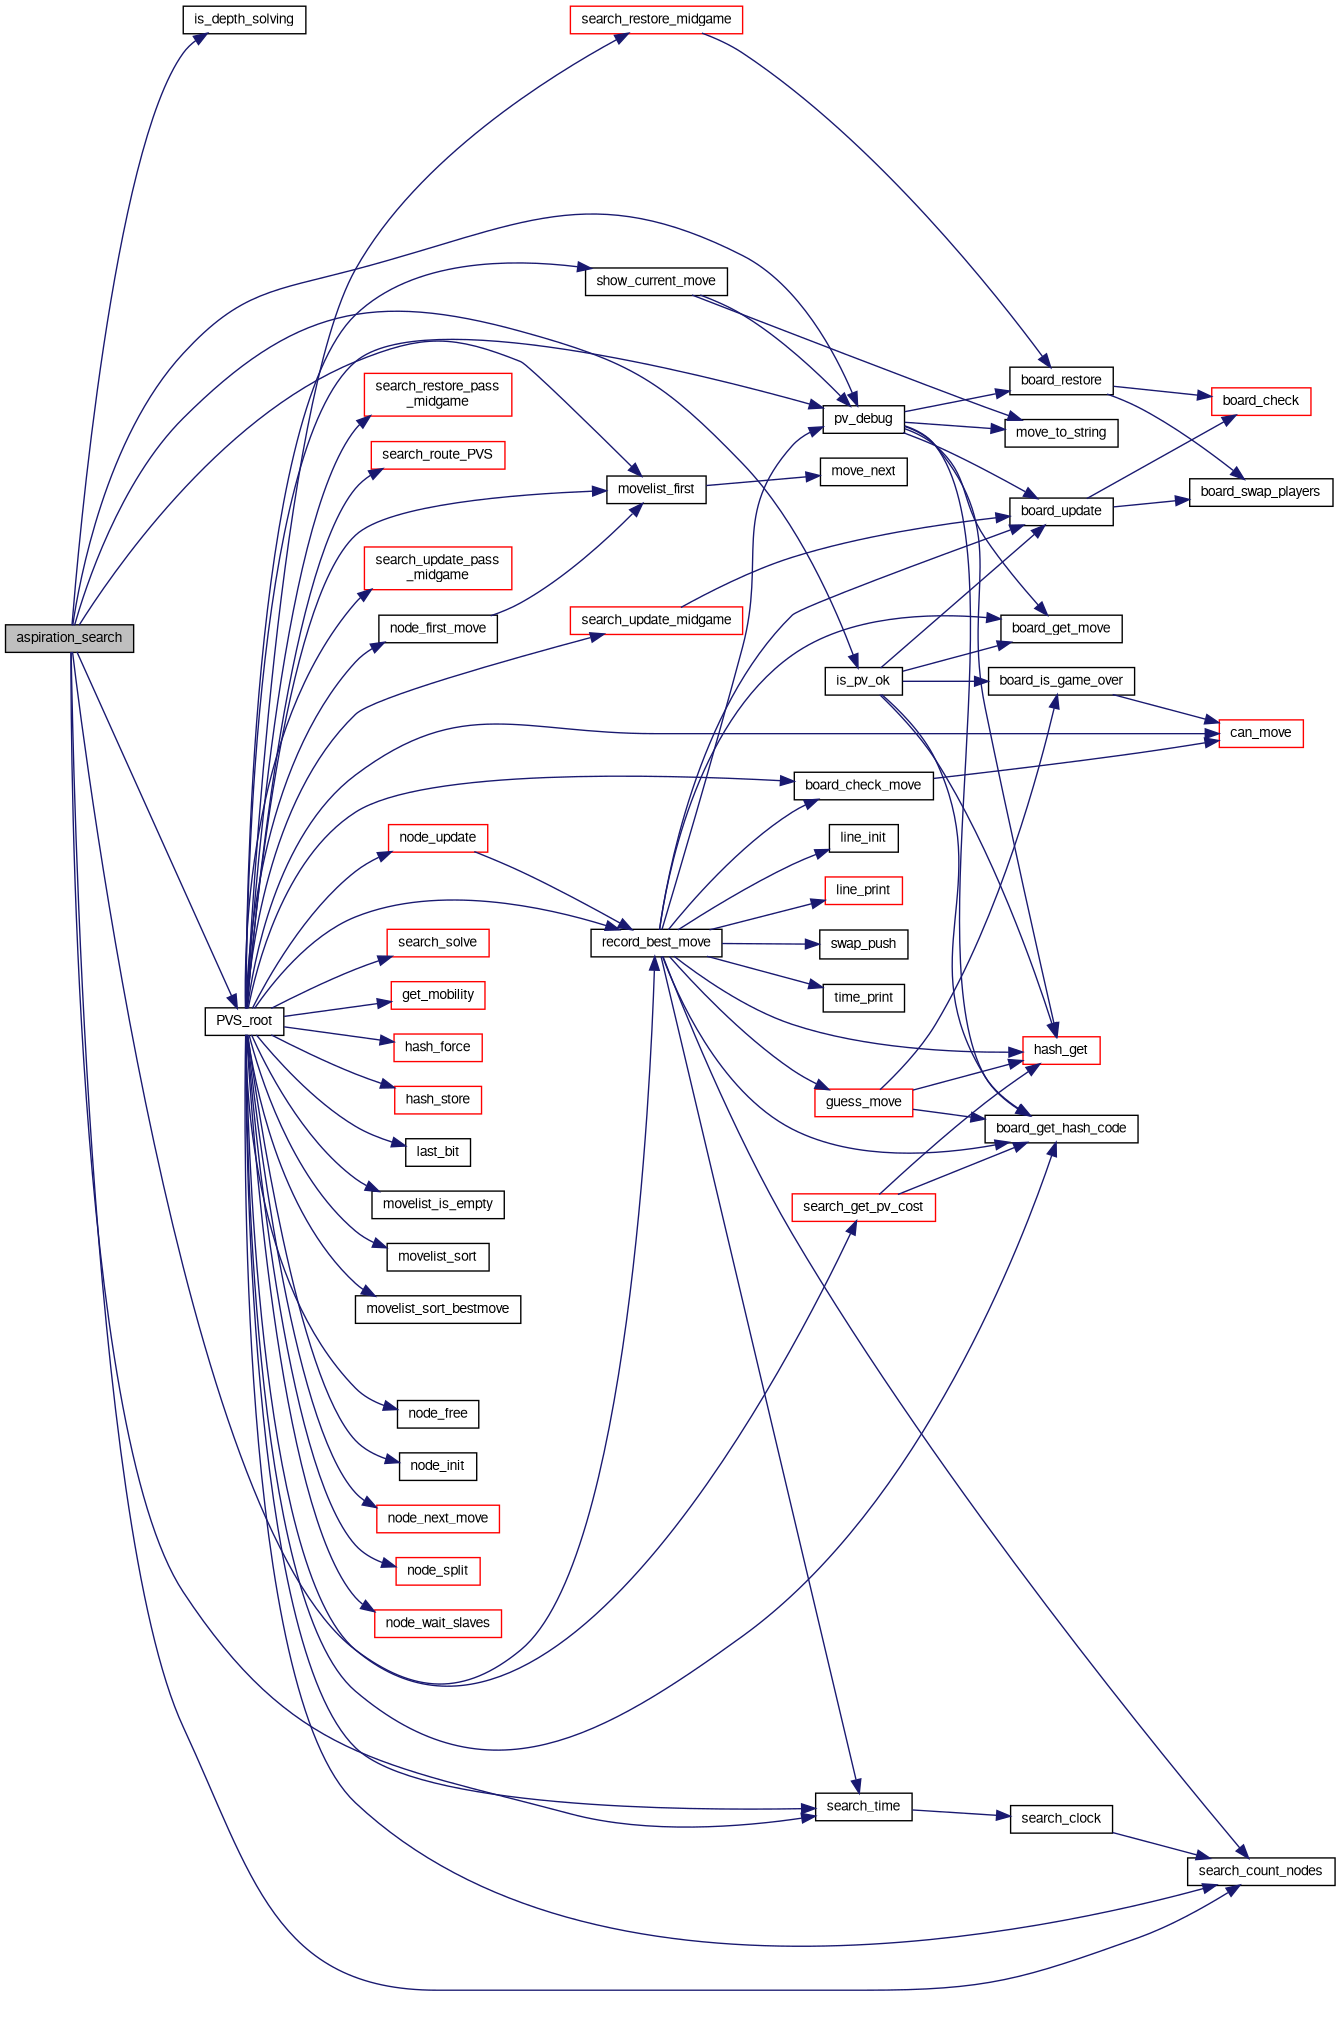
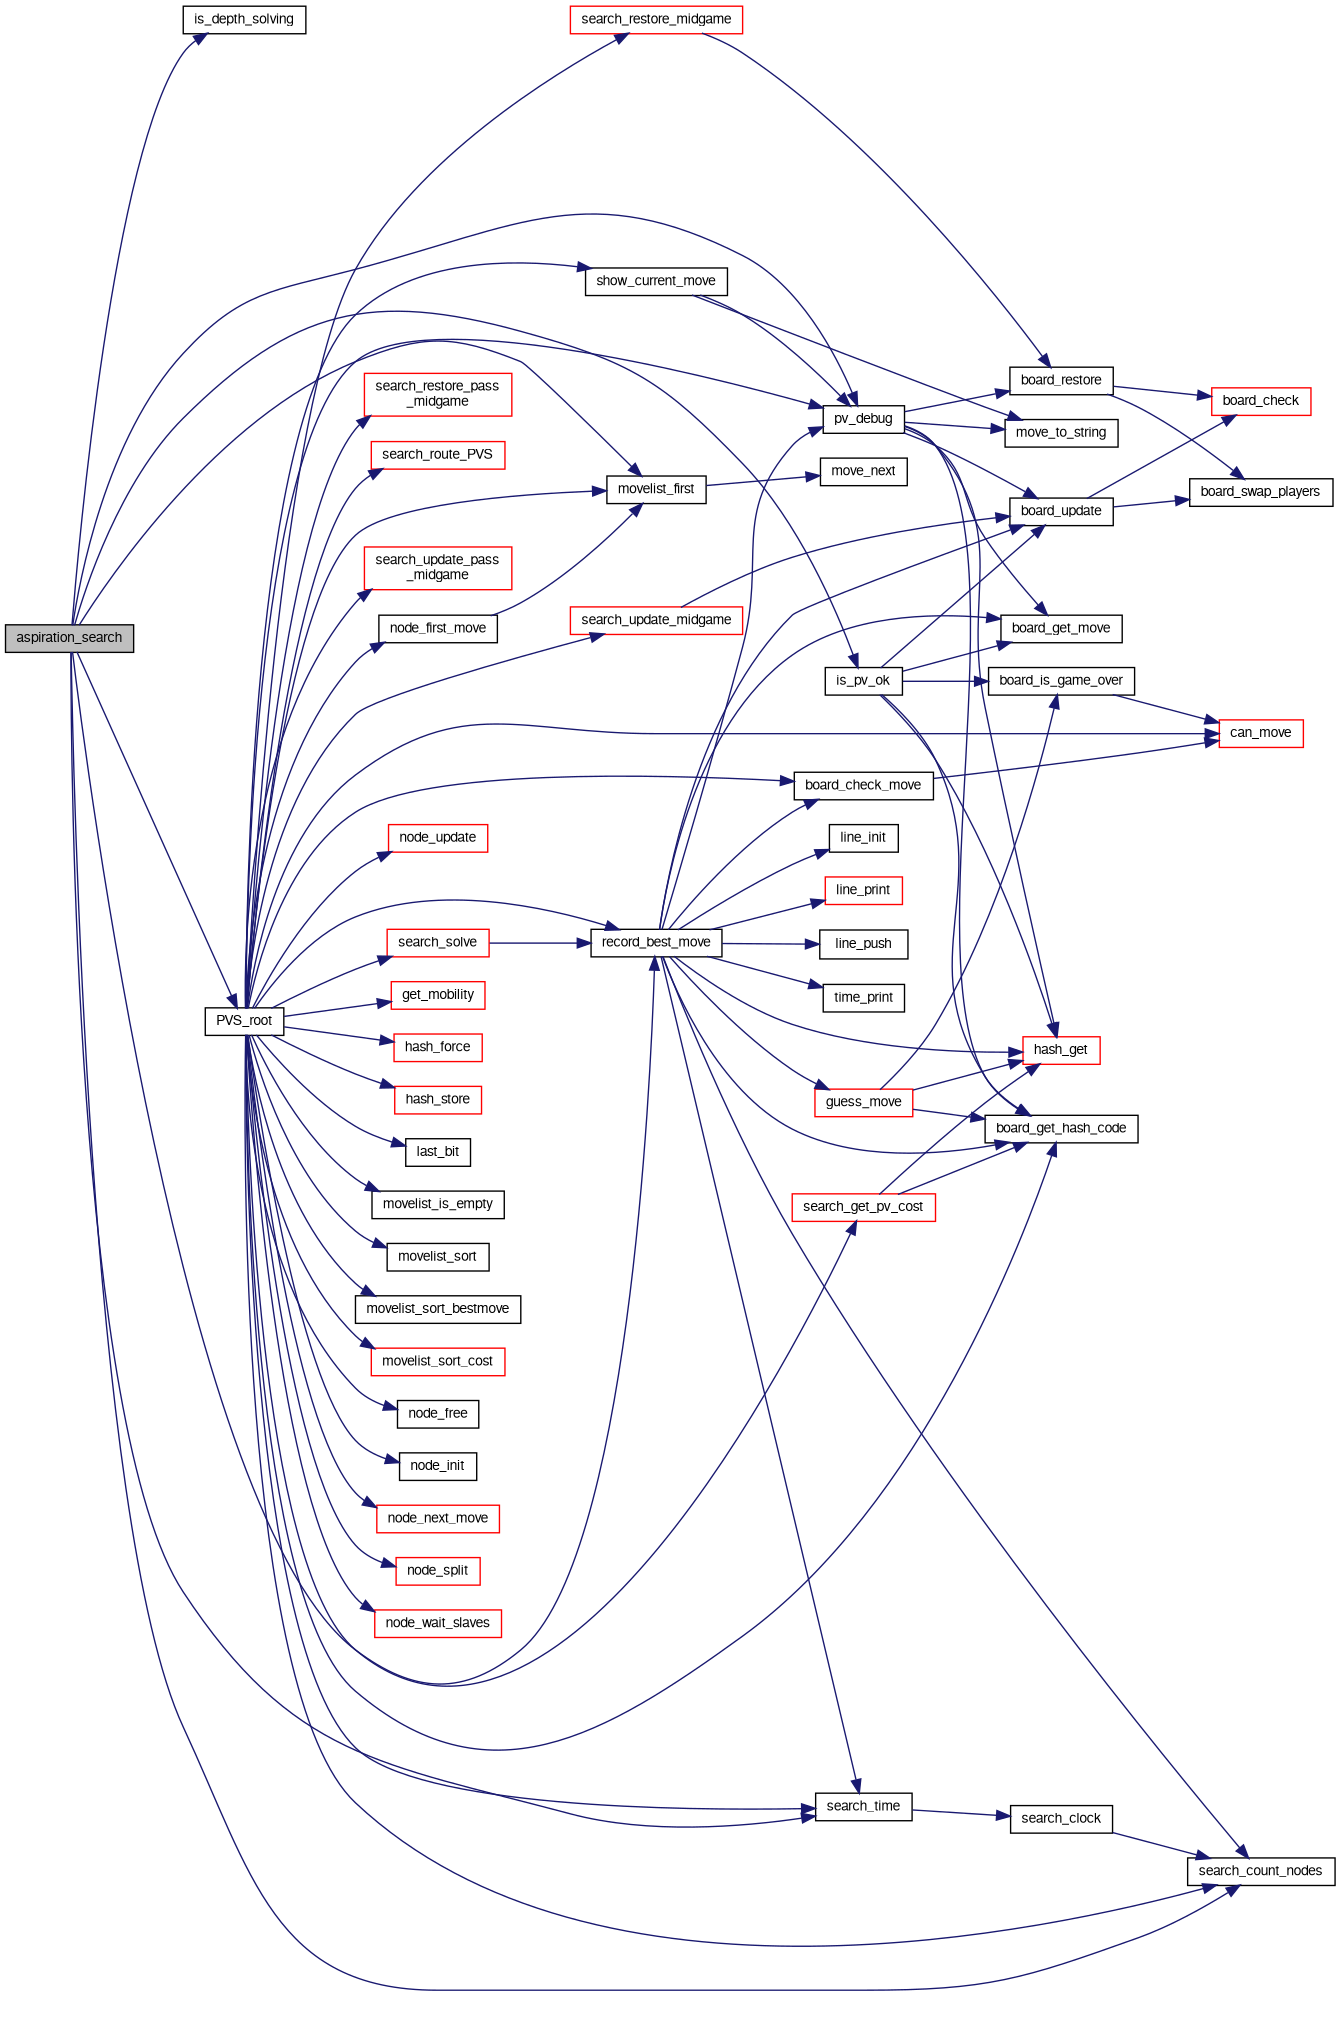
(548, 885) -> (533, 943)
(864, 945) -> (864, 945)
none -> (438, 1362)
